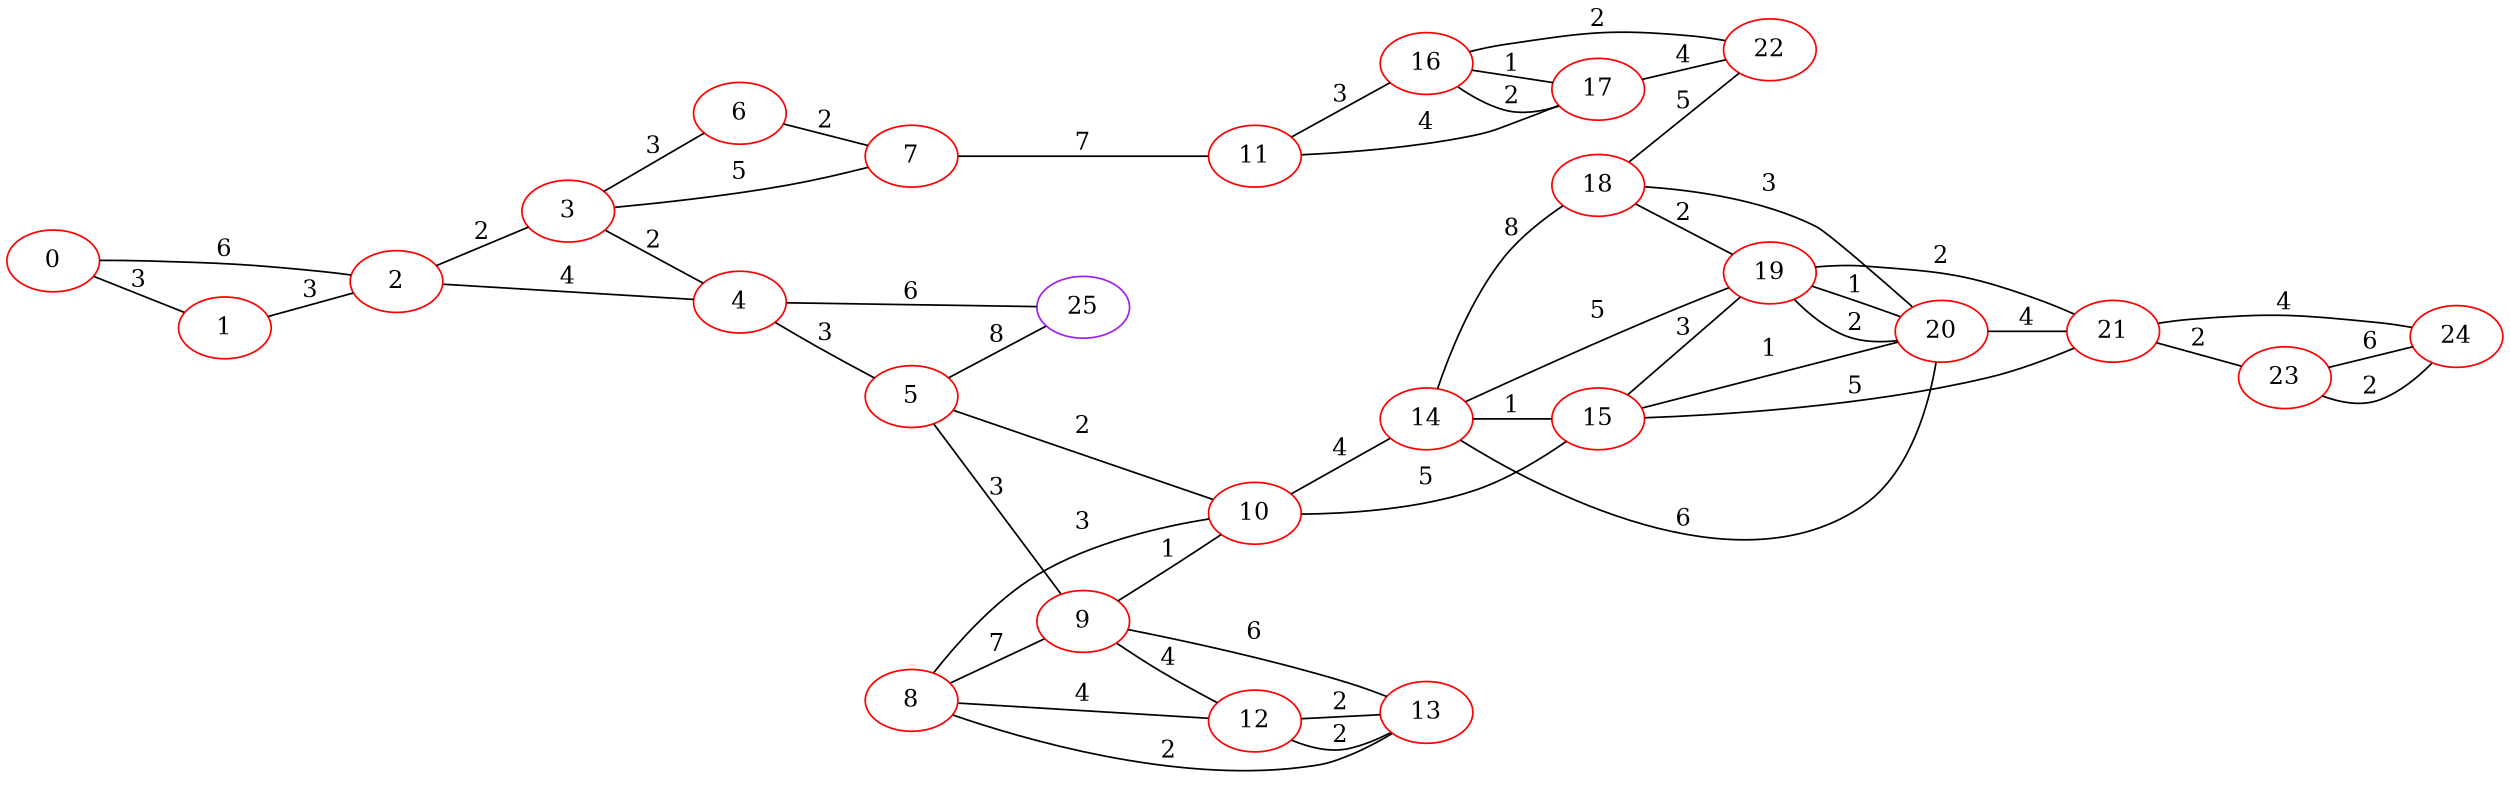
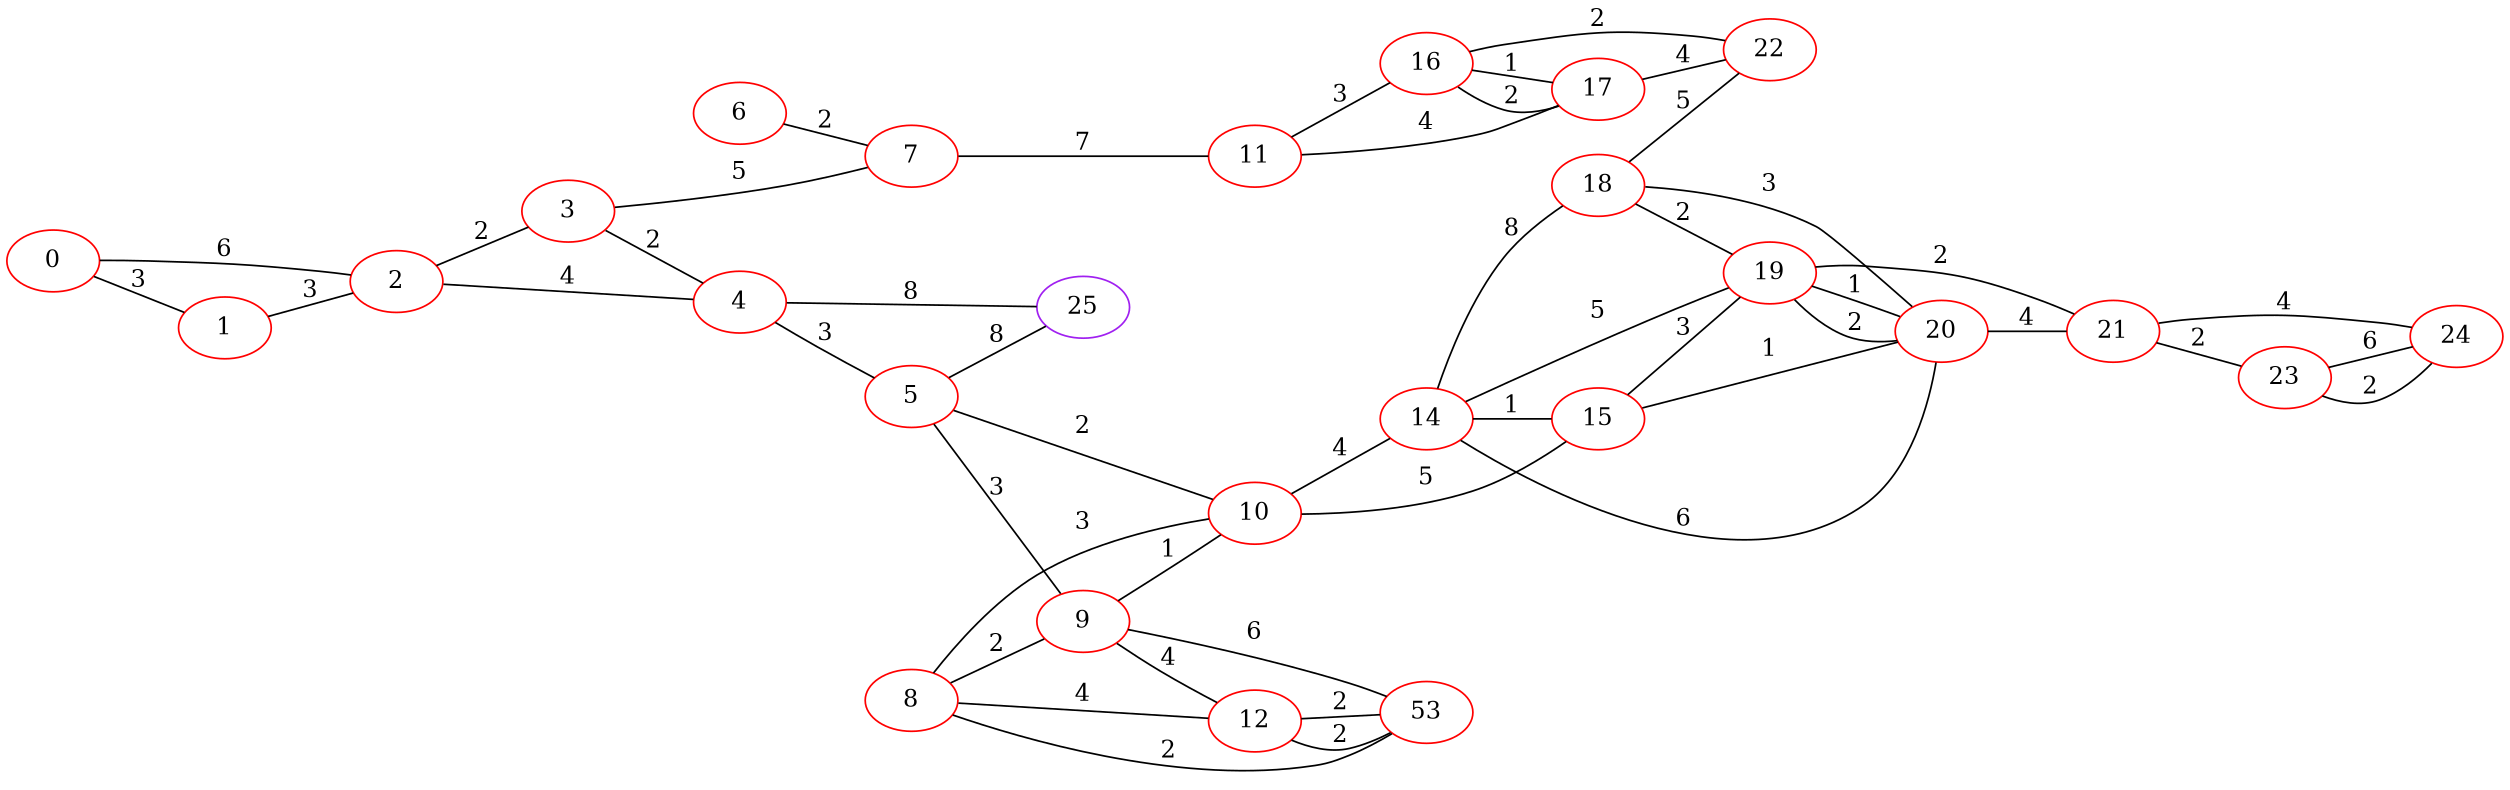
(654, 162) -> none
(912, 293) -> (912, 293)
(1862, 400) -> none
(997, 645) -> (997, 645)
(1427, 712) -> (1427, 712)
